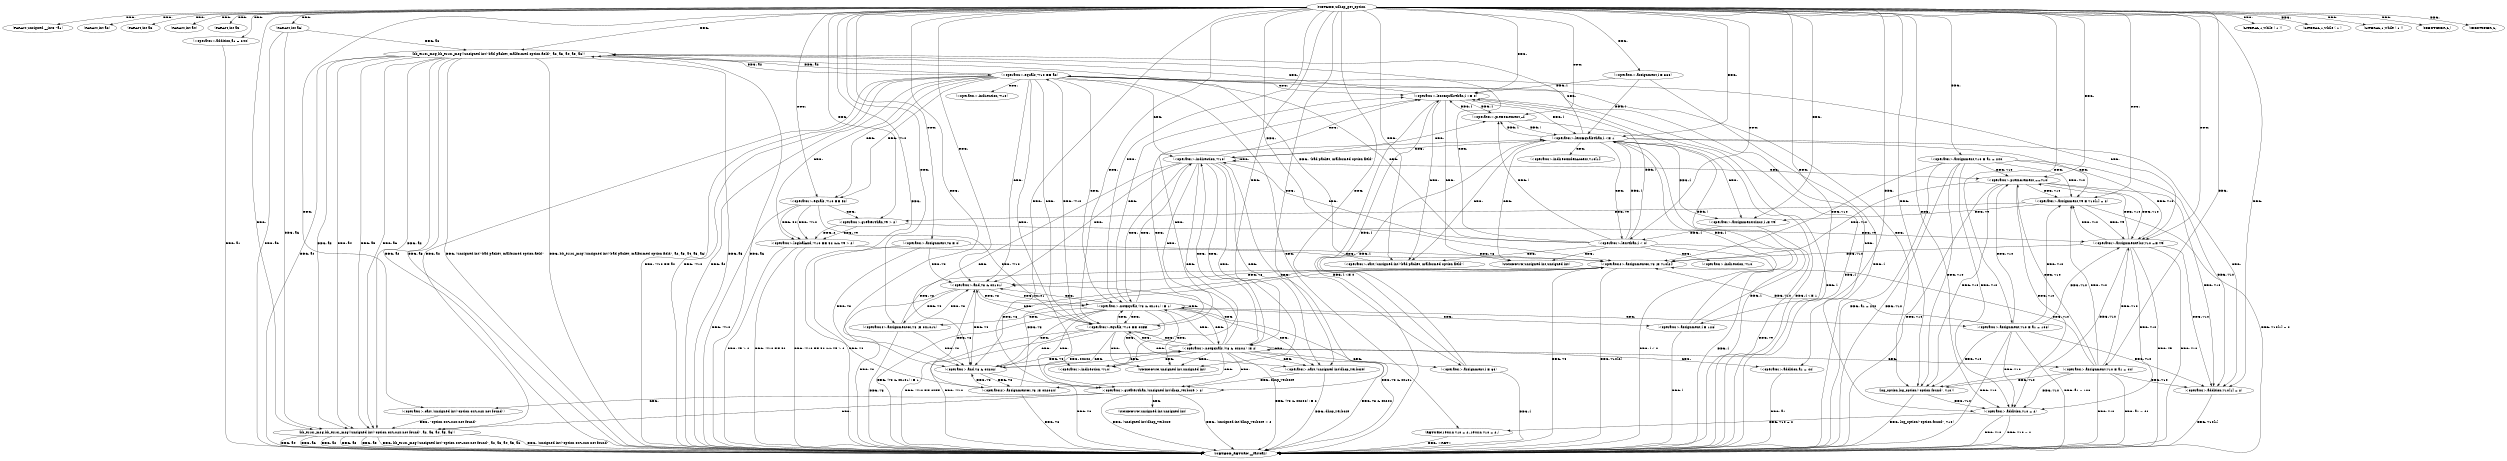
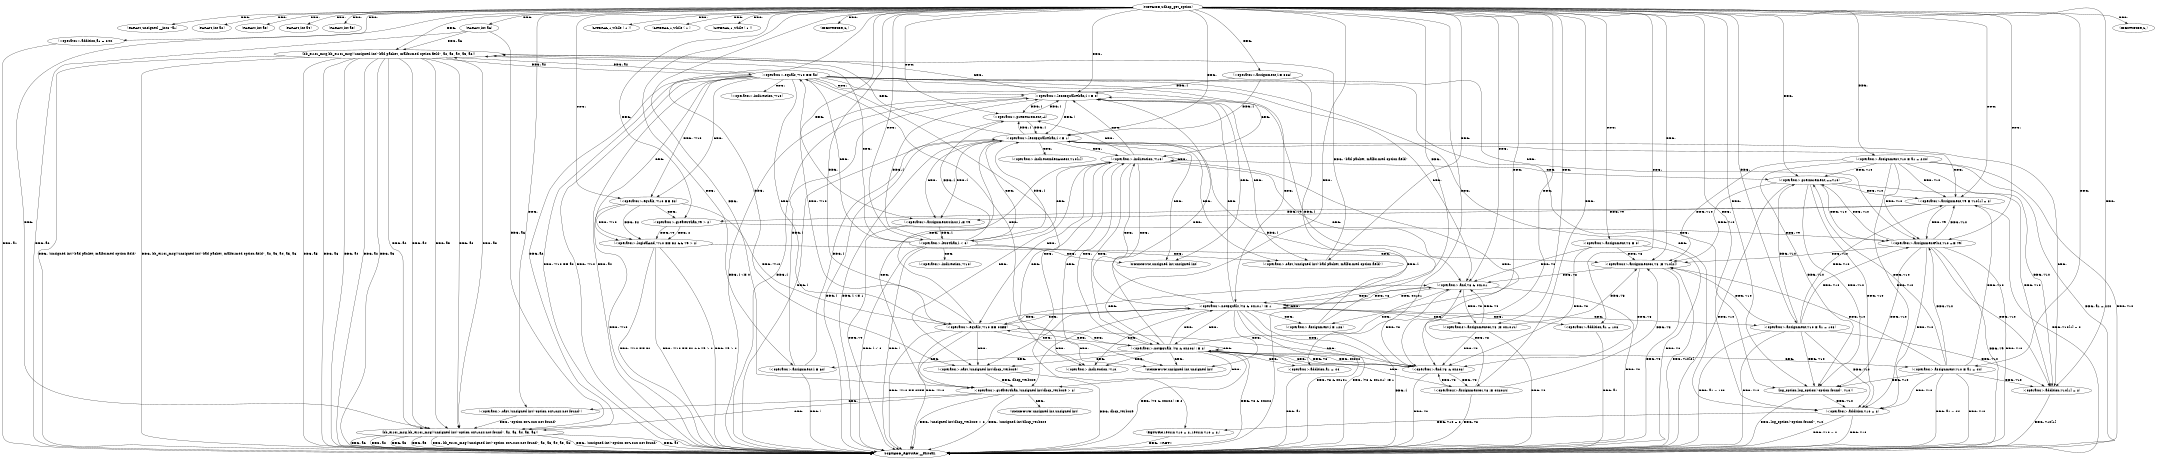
none -> (1592, 327)
